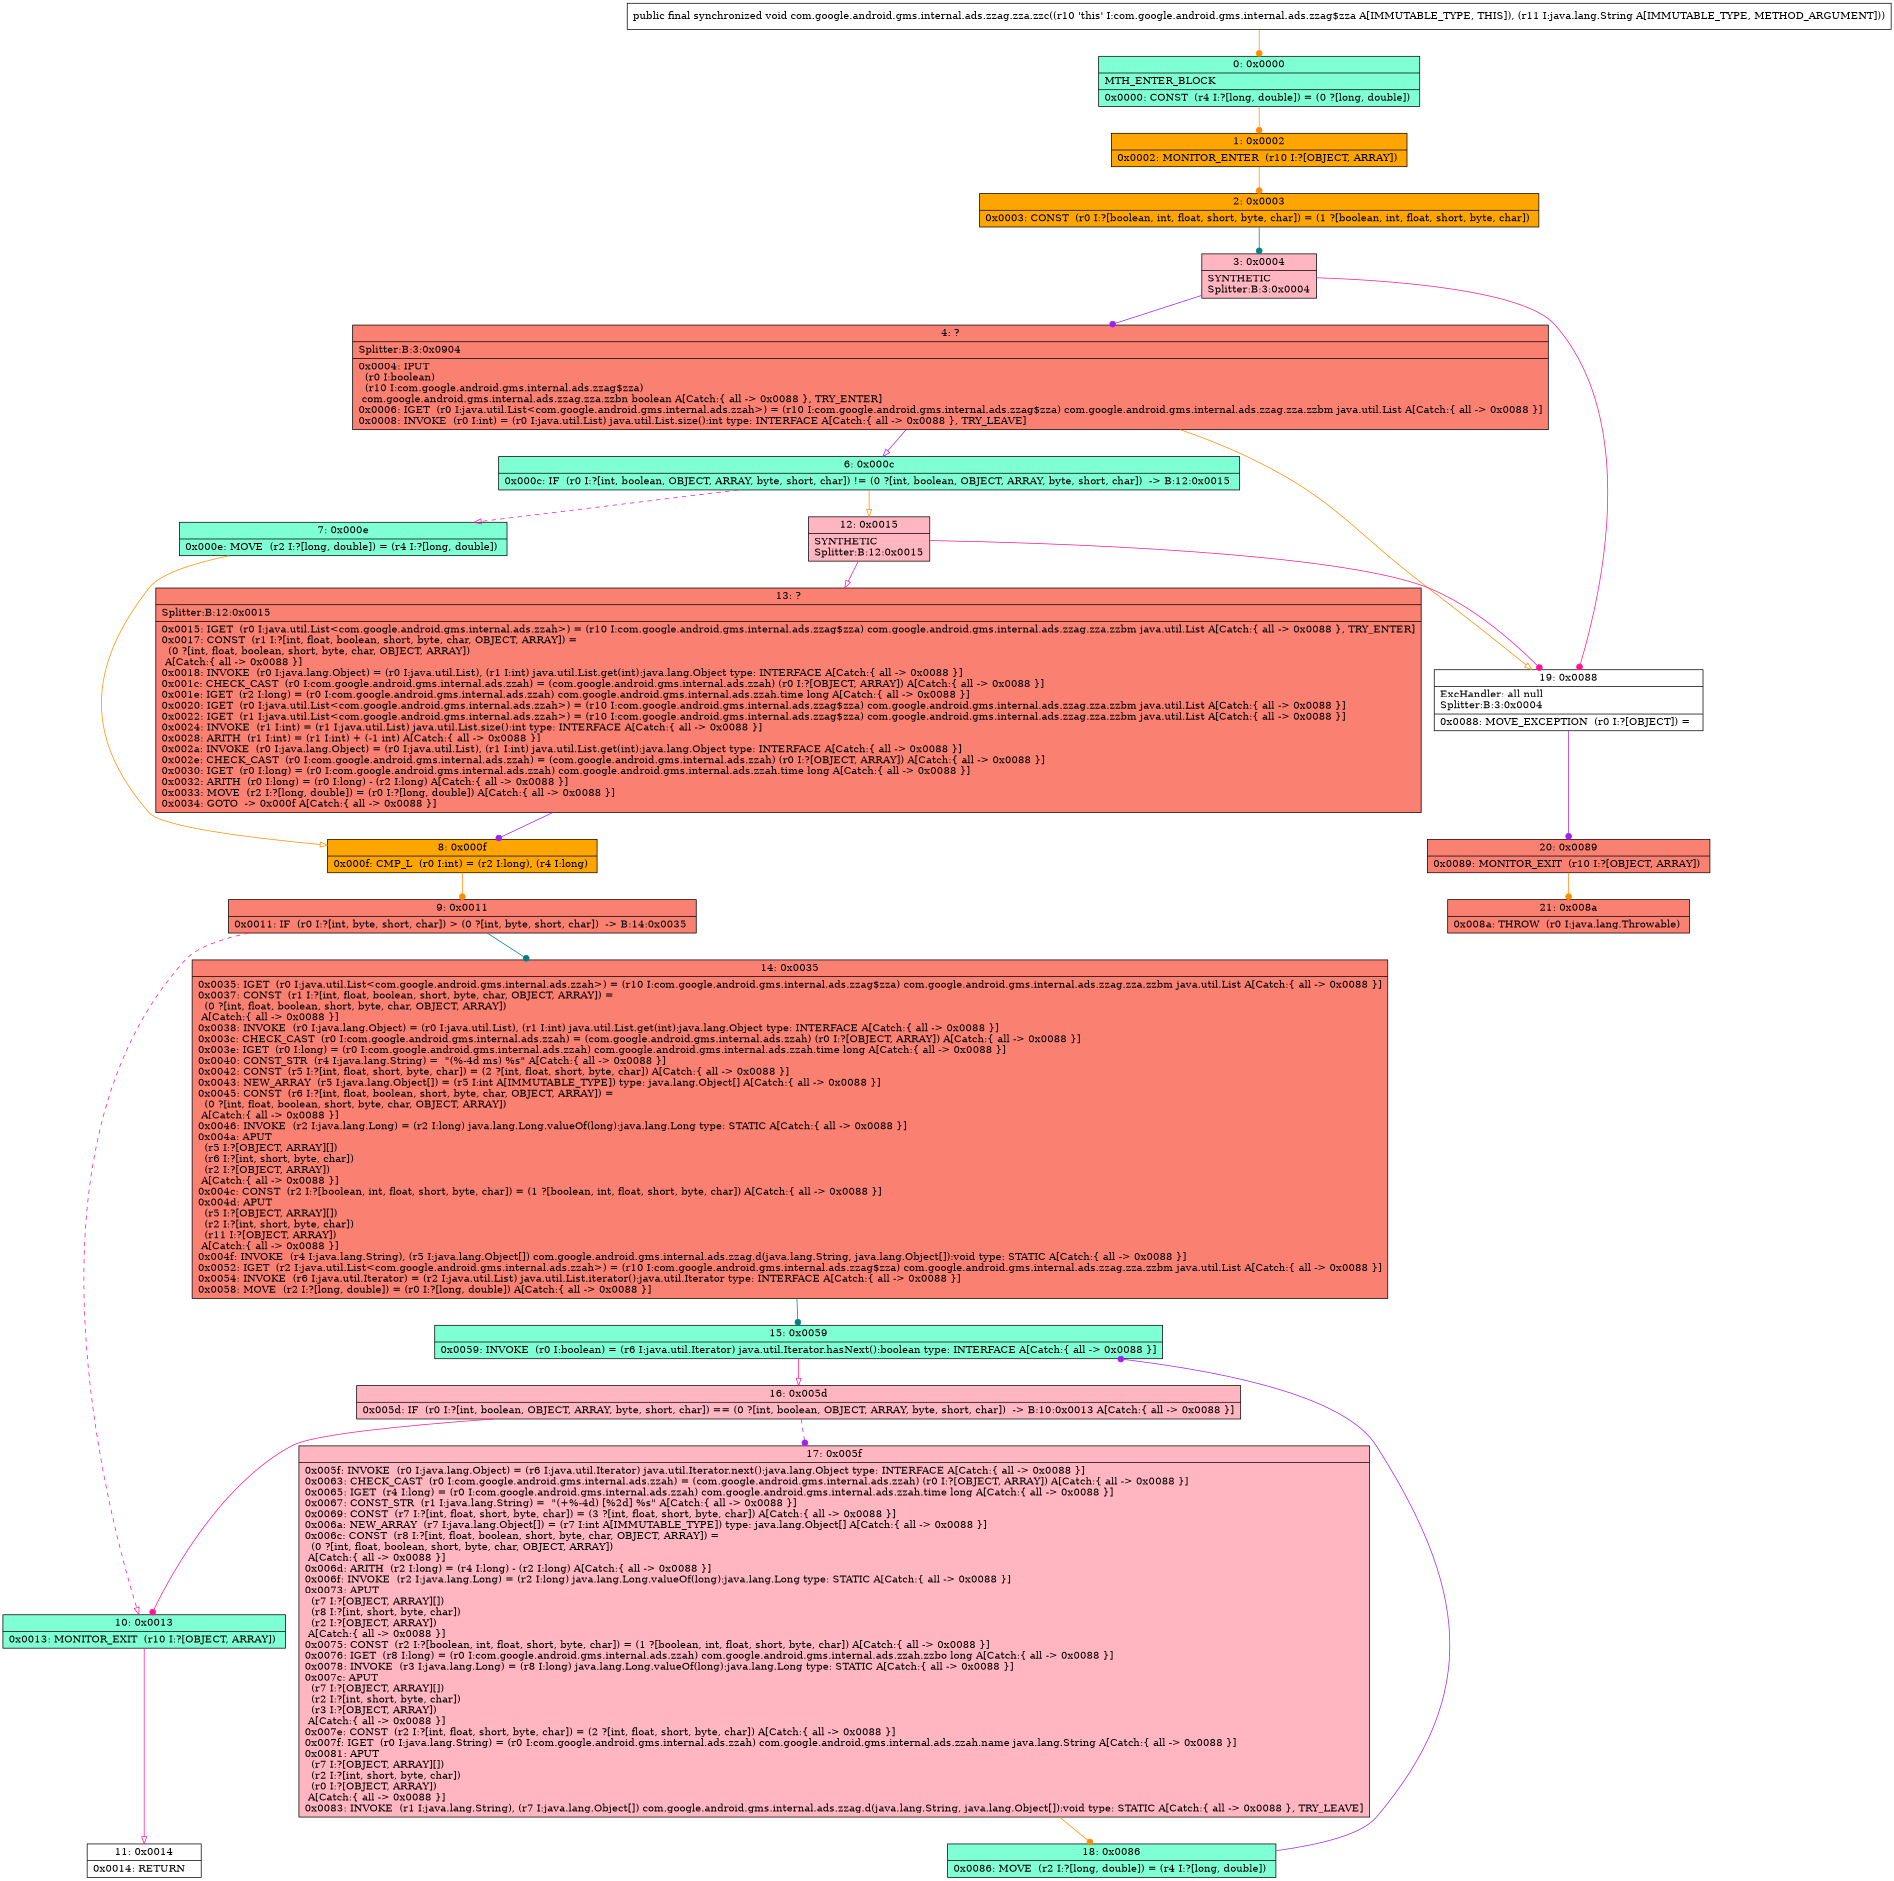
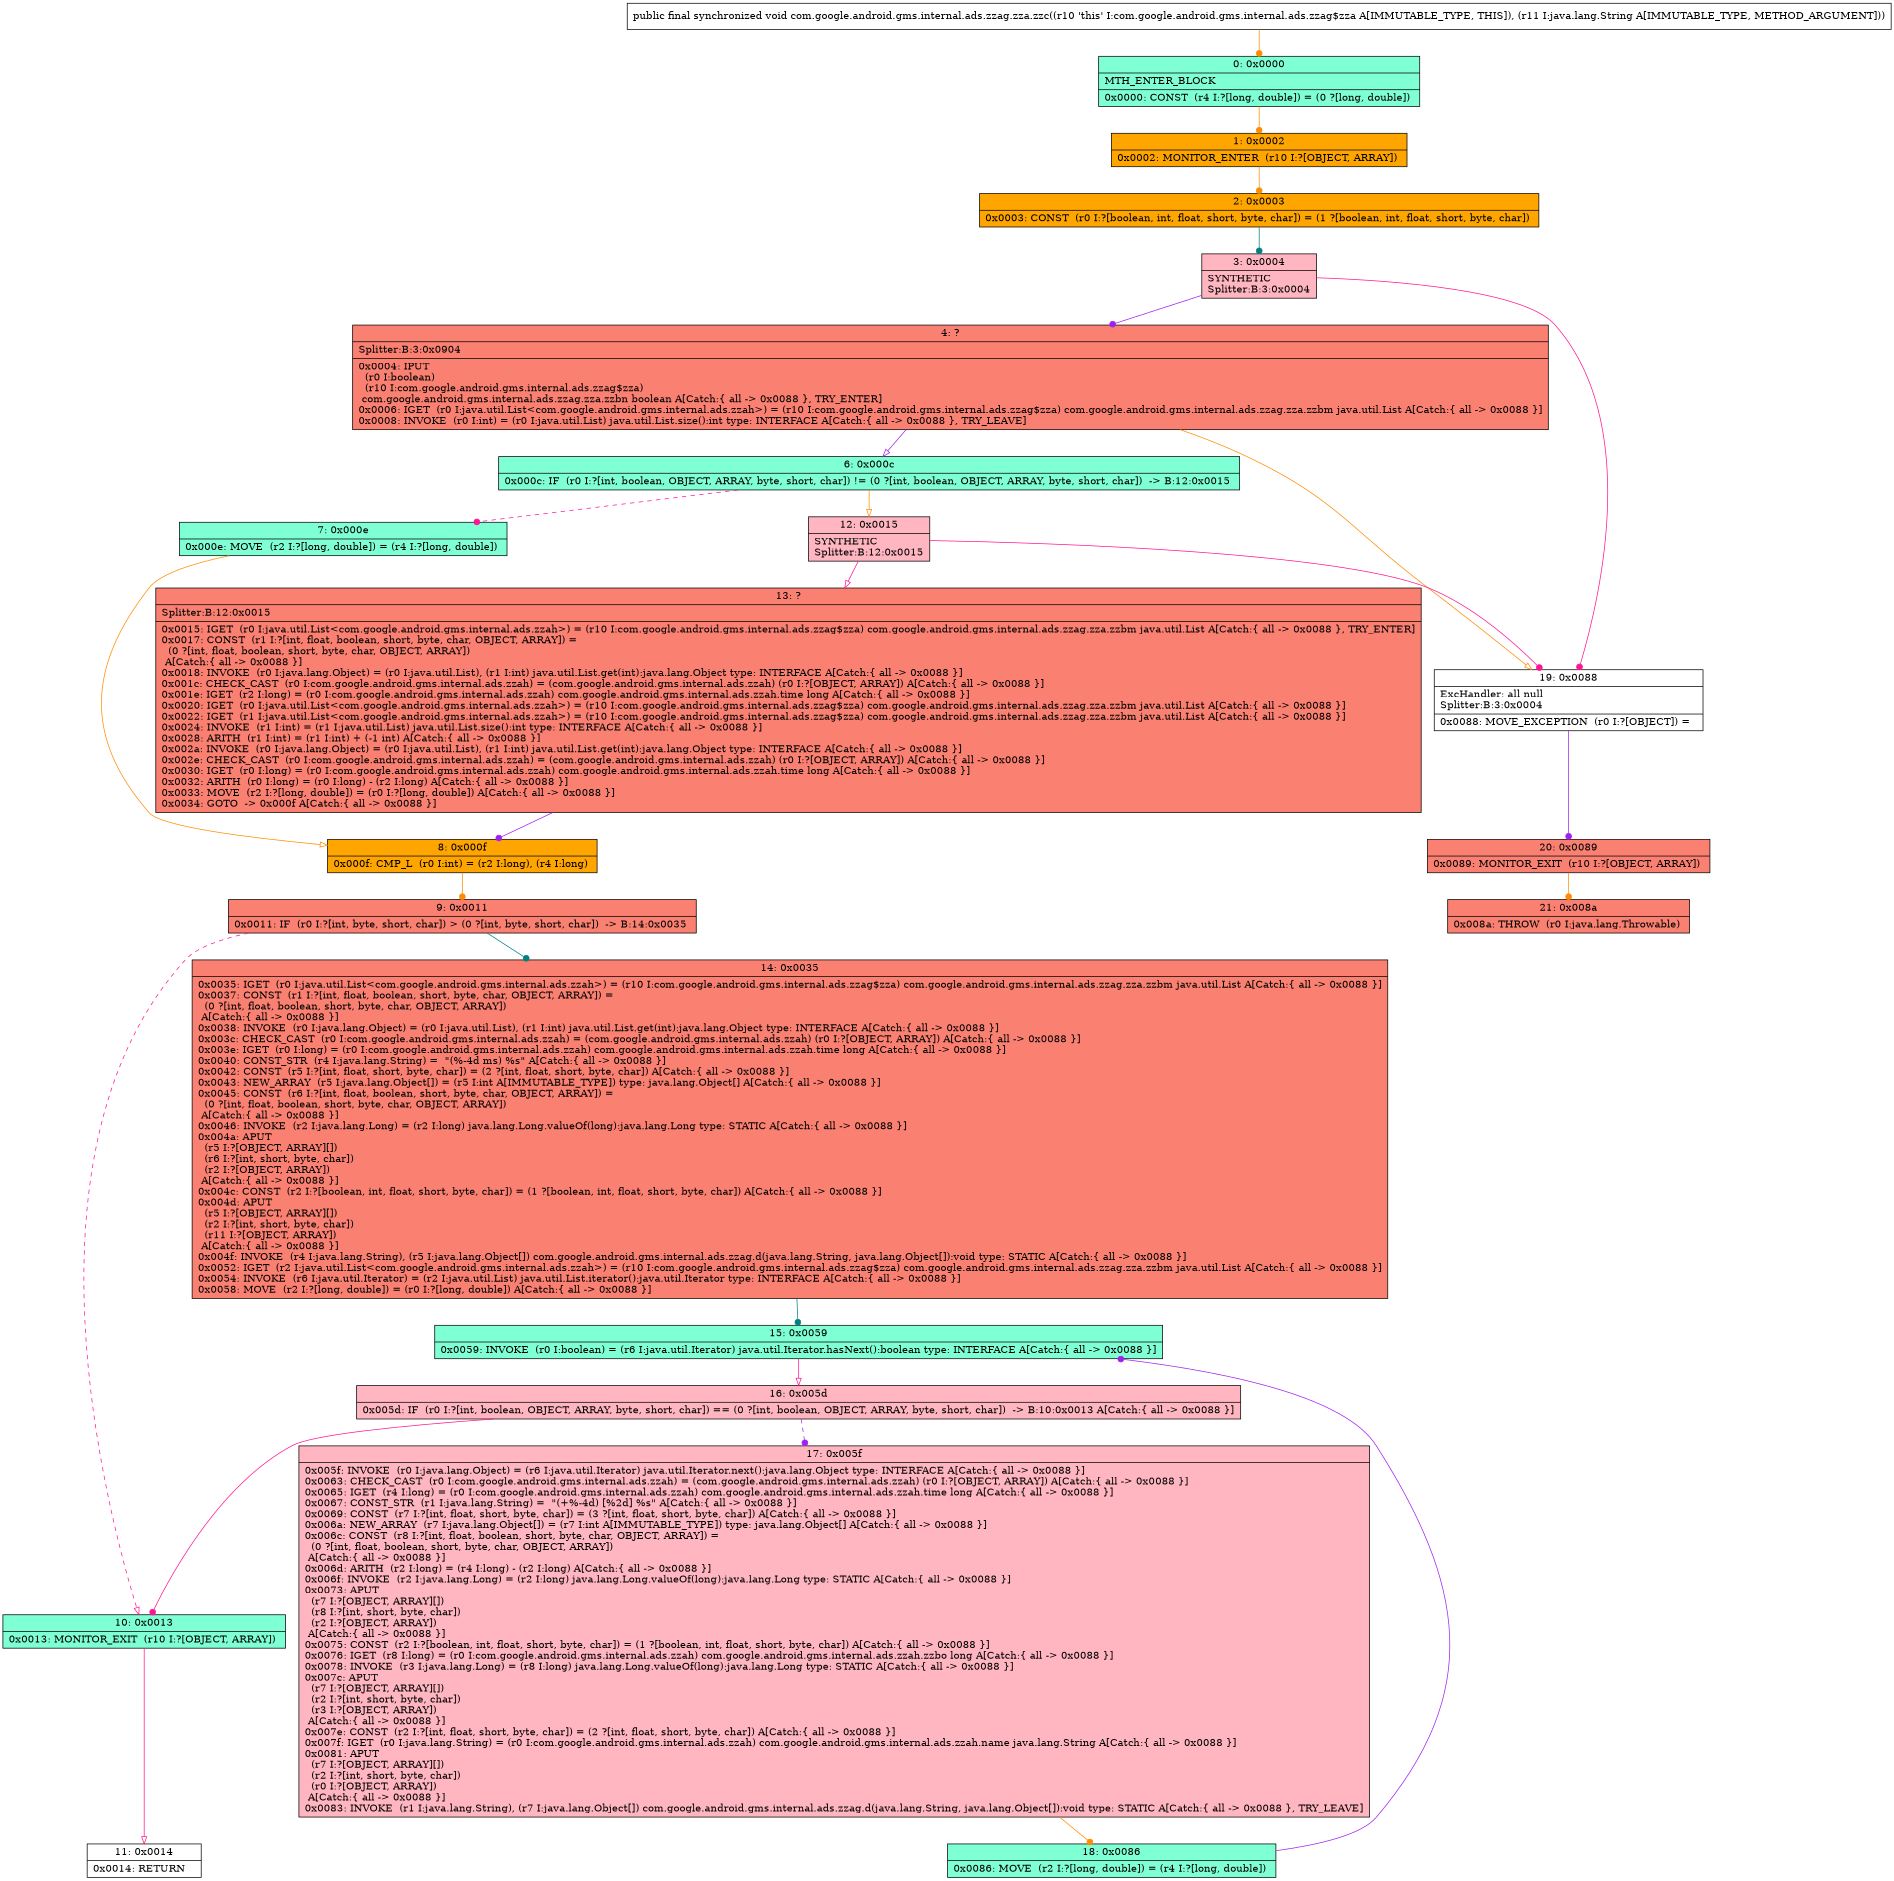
(610, 506) -> (609, 506)
